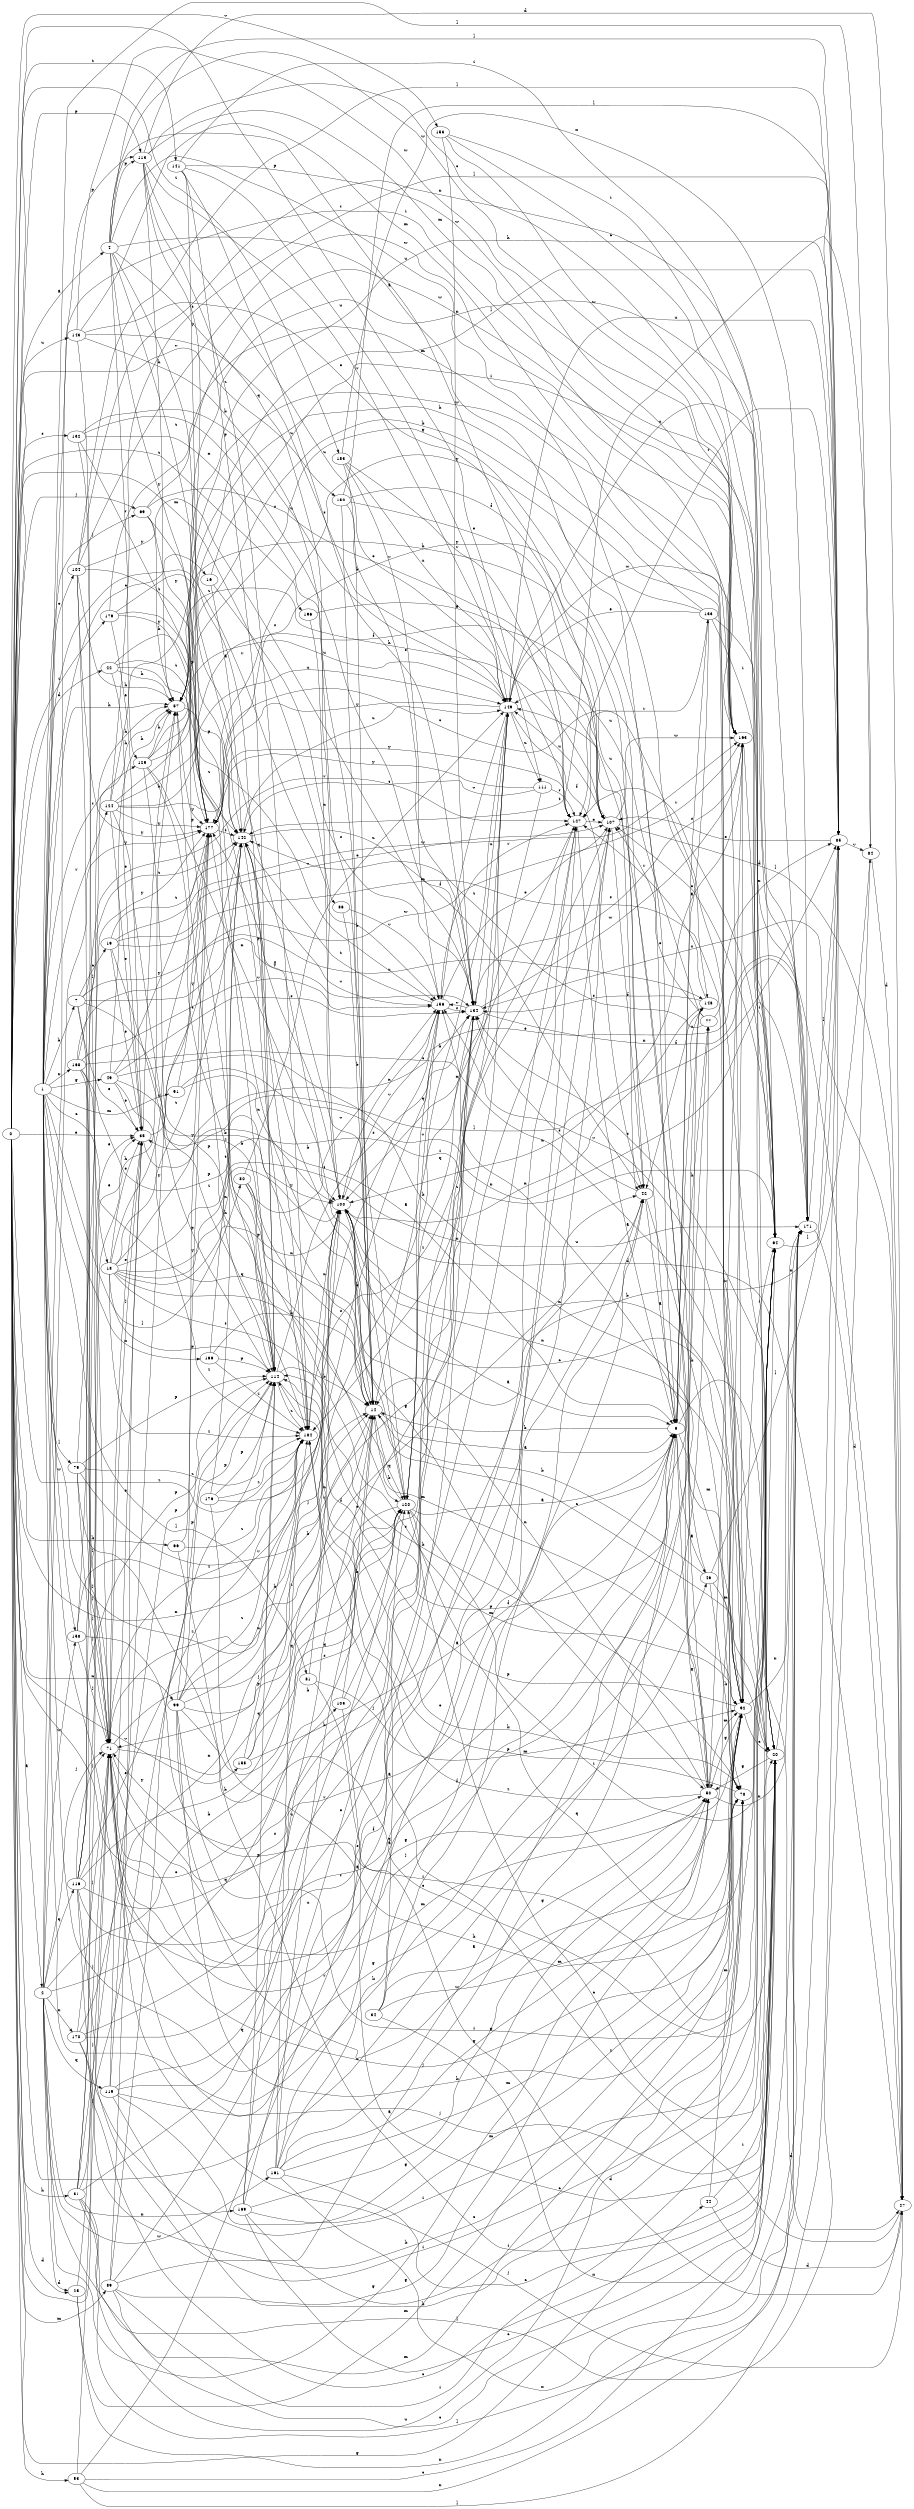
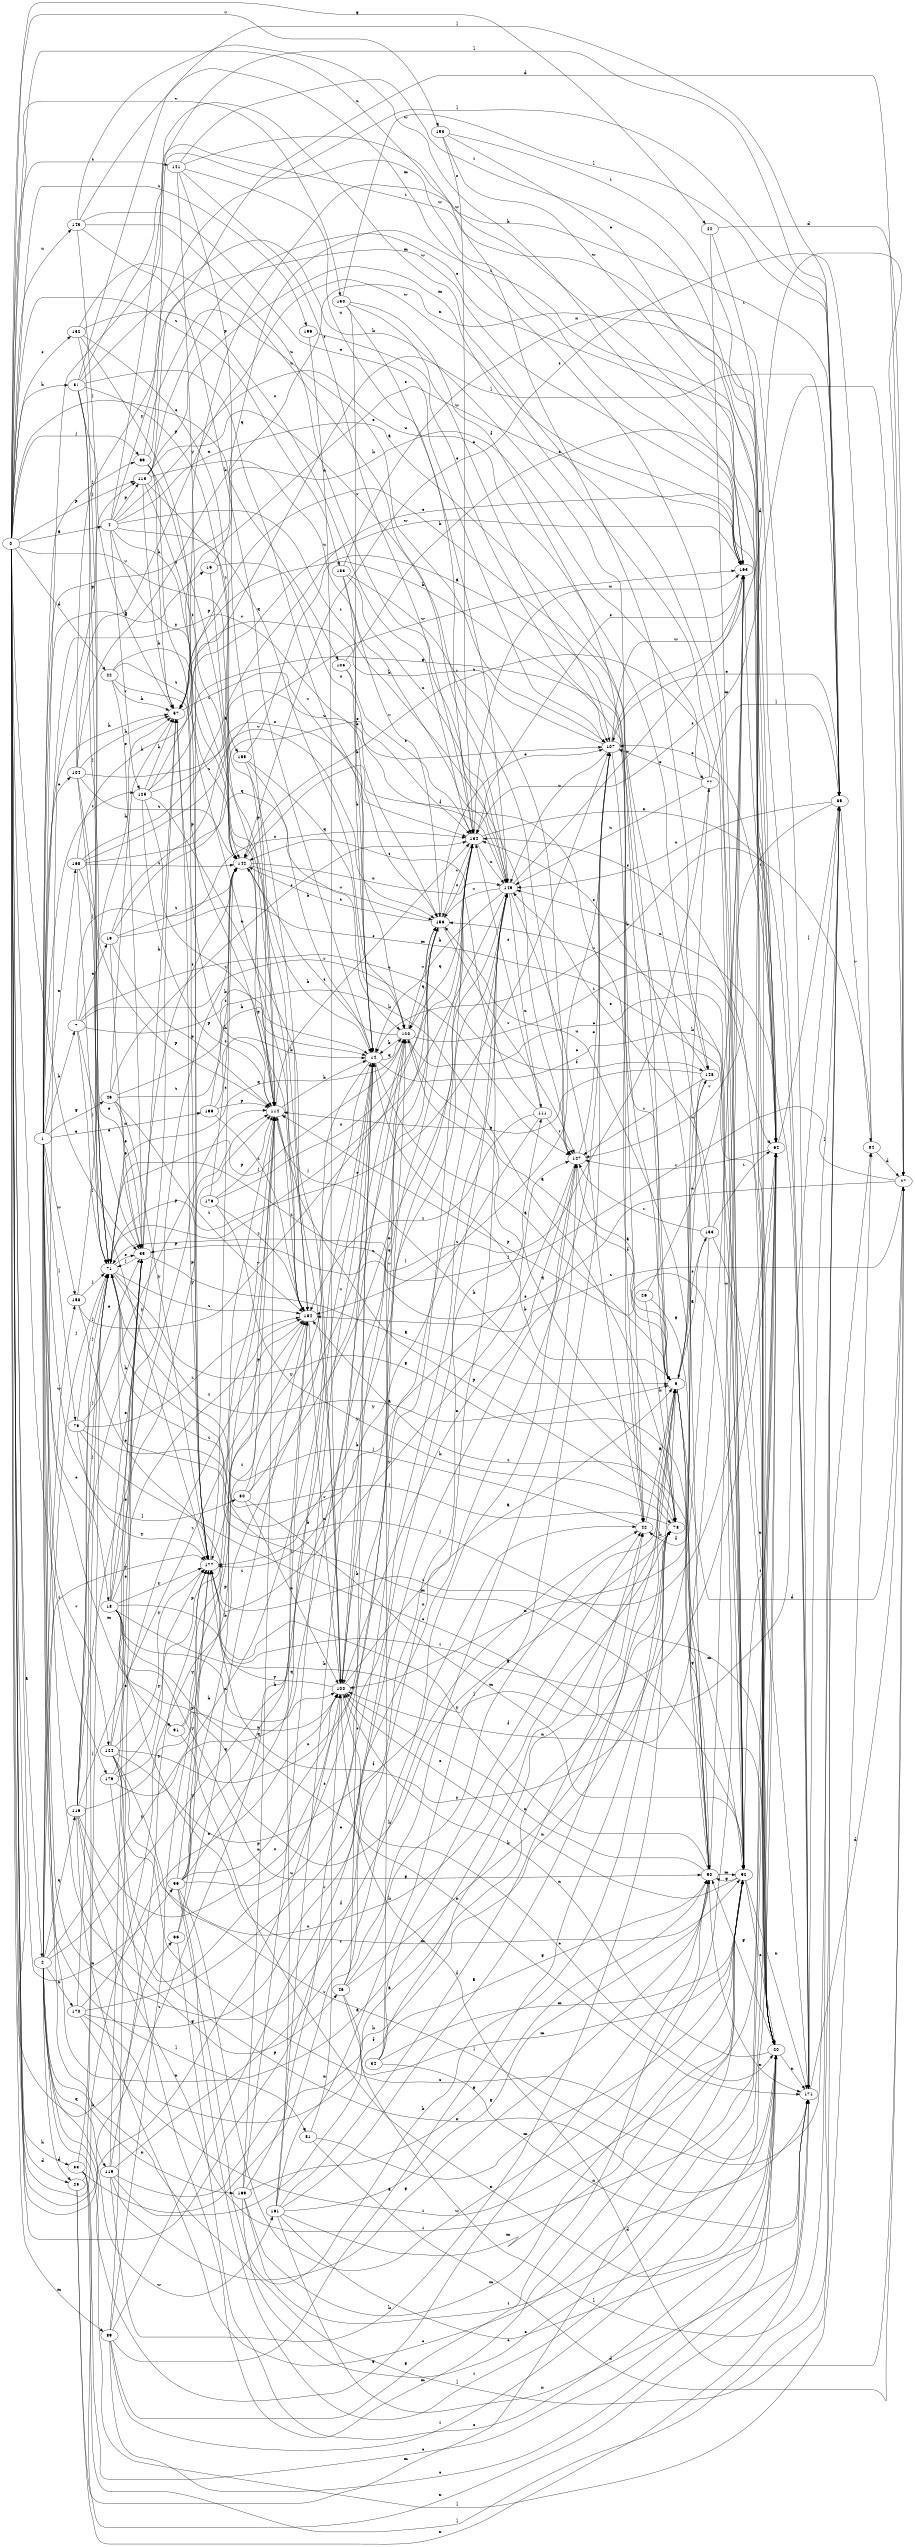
(173, 534) -> none
(341, 907) -> none
(543, 1117) -> (508, 978)
(216, 1177) -> (142, 1021)
none -> (644, 1296)
(681, 1490) -> (508, 1678)
(406, 2419) -> (374, 331)
